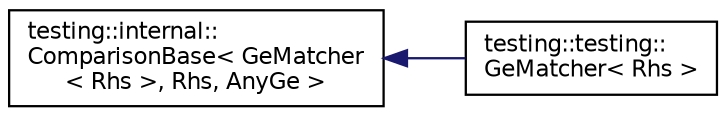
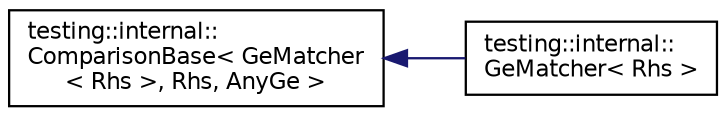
(591, 58) -> (591, 58)
